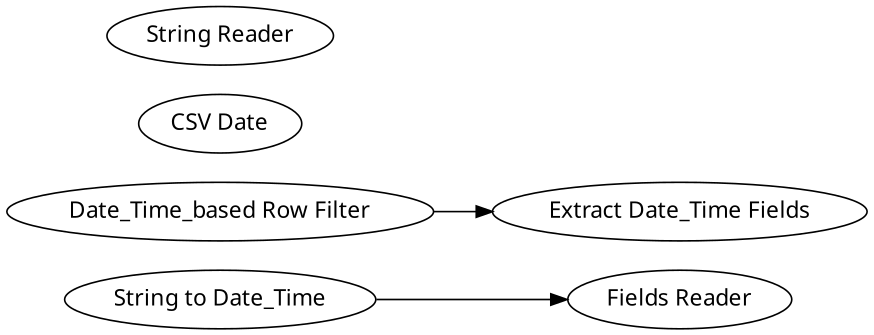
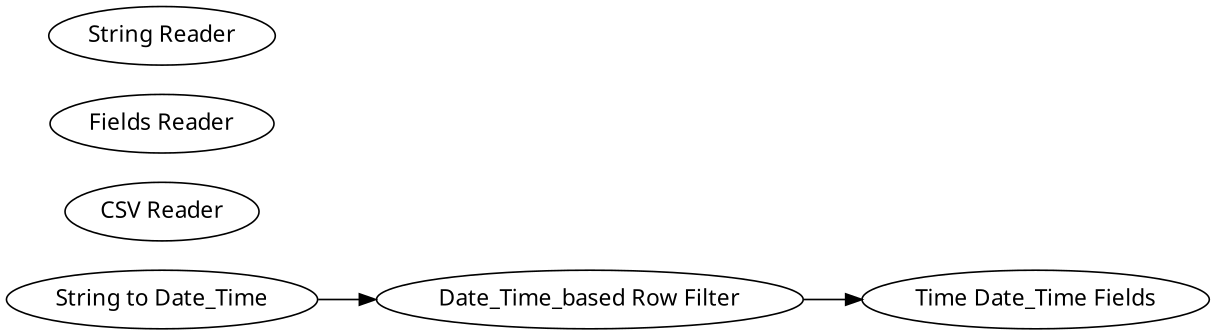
(220, 124) -> (162, 212)
(680, 212) -> (1036, 300)
(463, 300) -> (339, 300)
